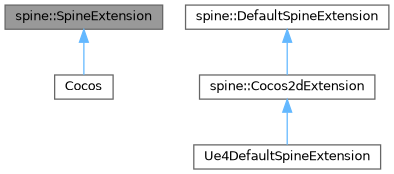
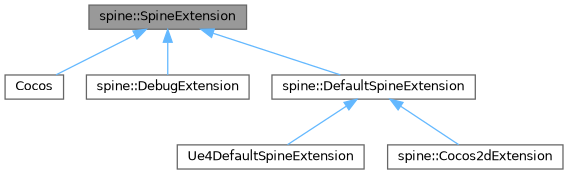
none -> (277, 54)
none -> (168, 87)
(287, 129) -> (317, 125)
